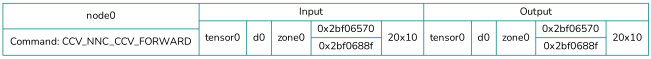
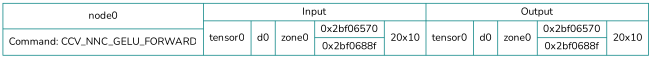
(101, 42) -> (103, 42)
